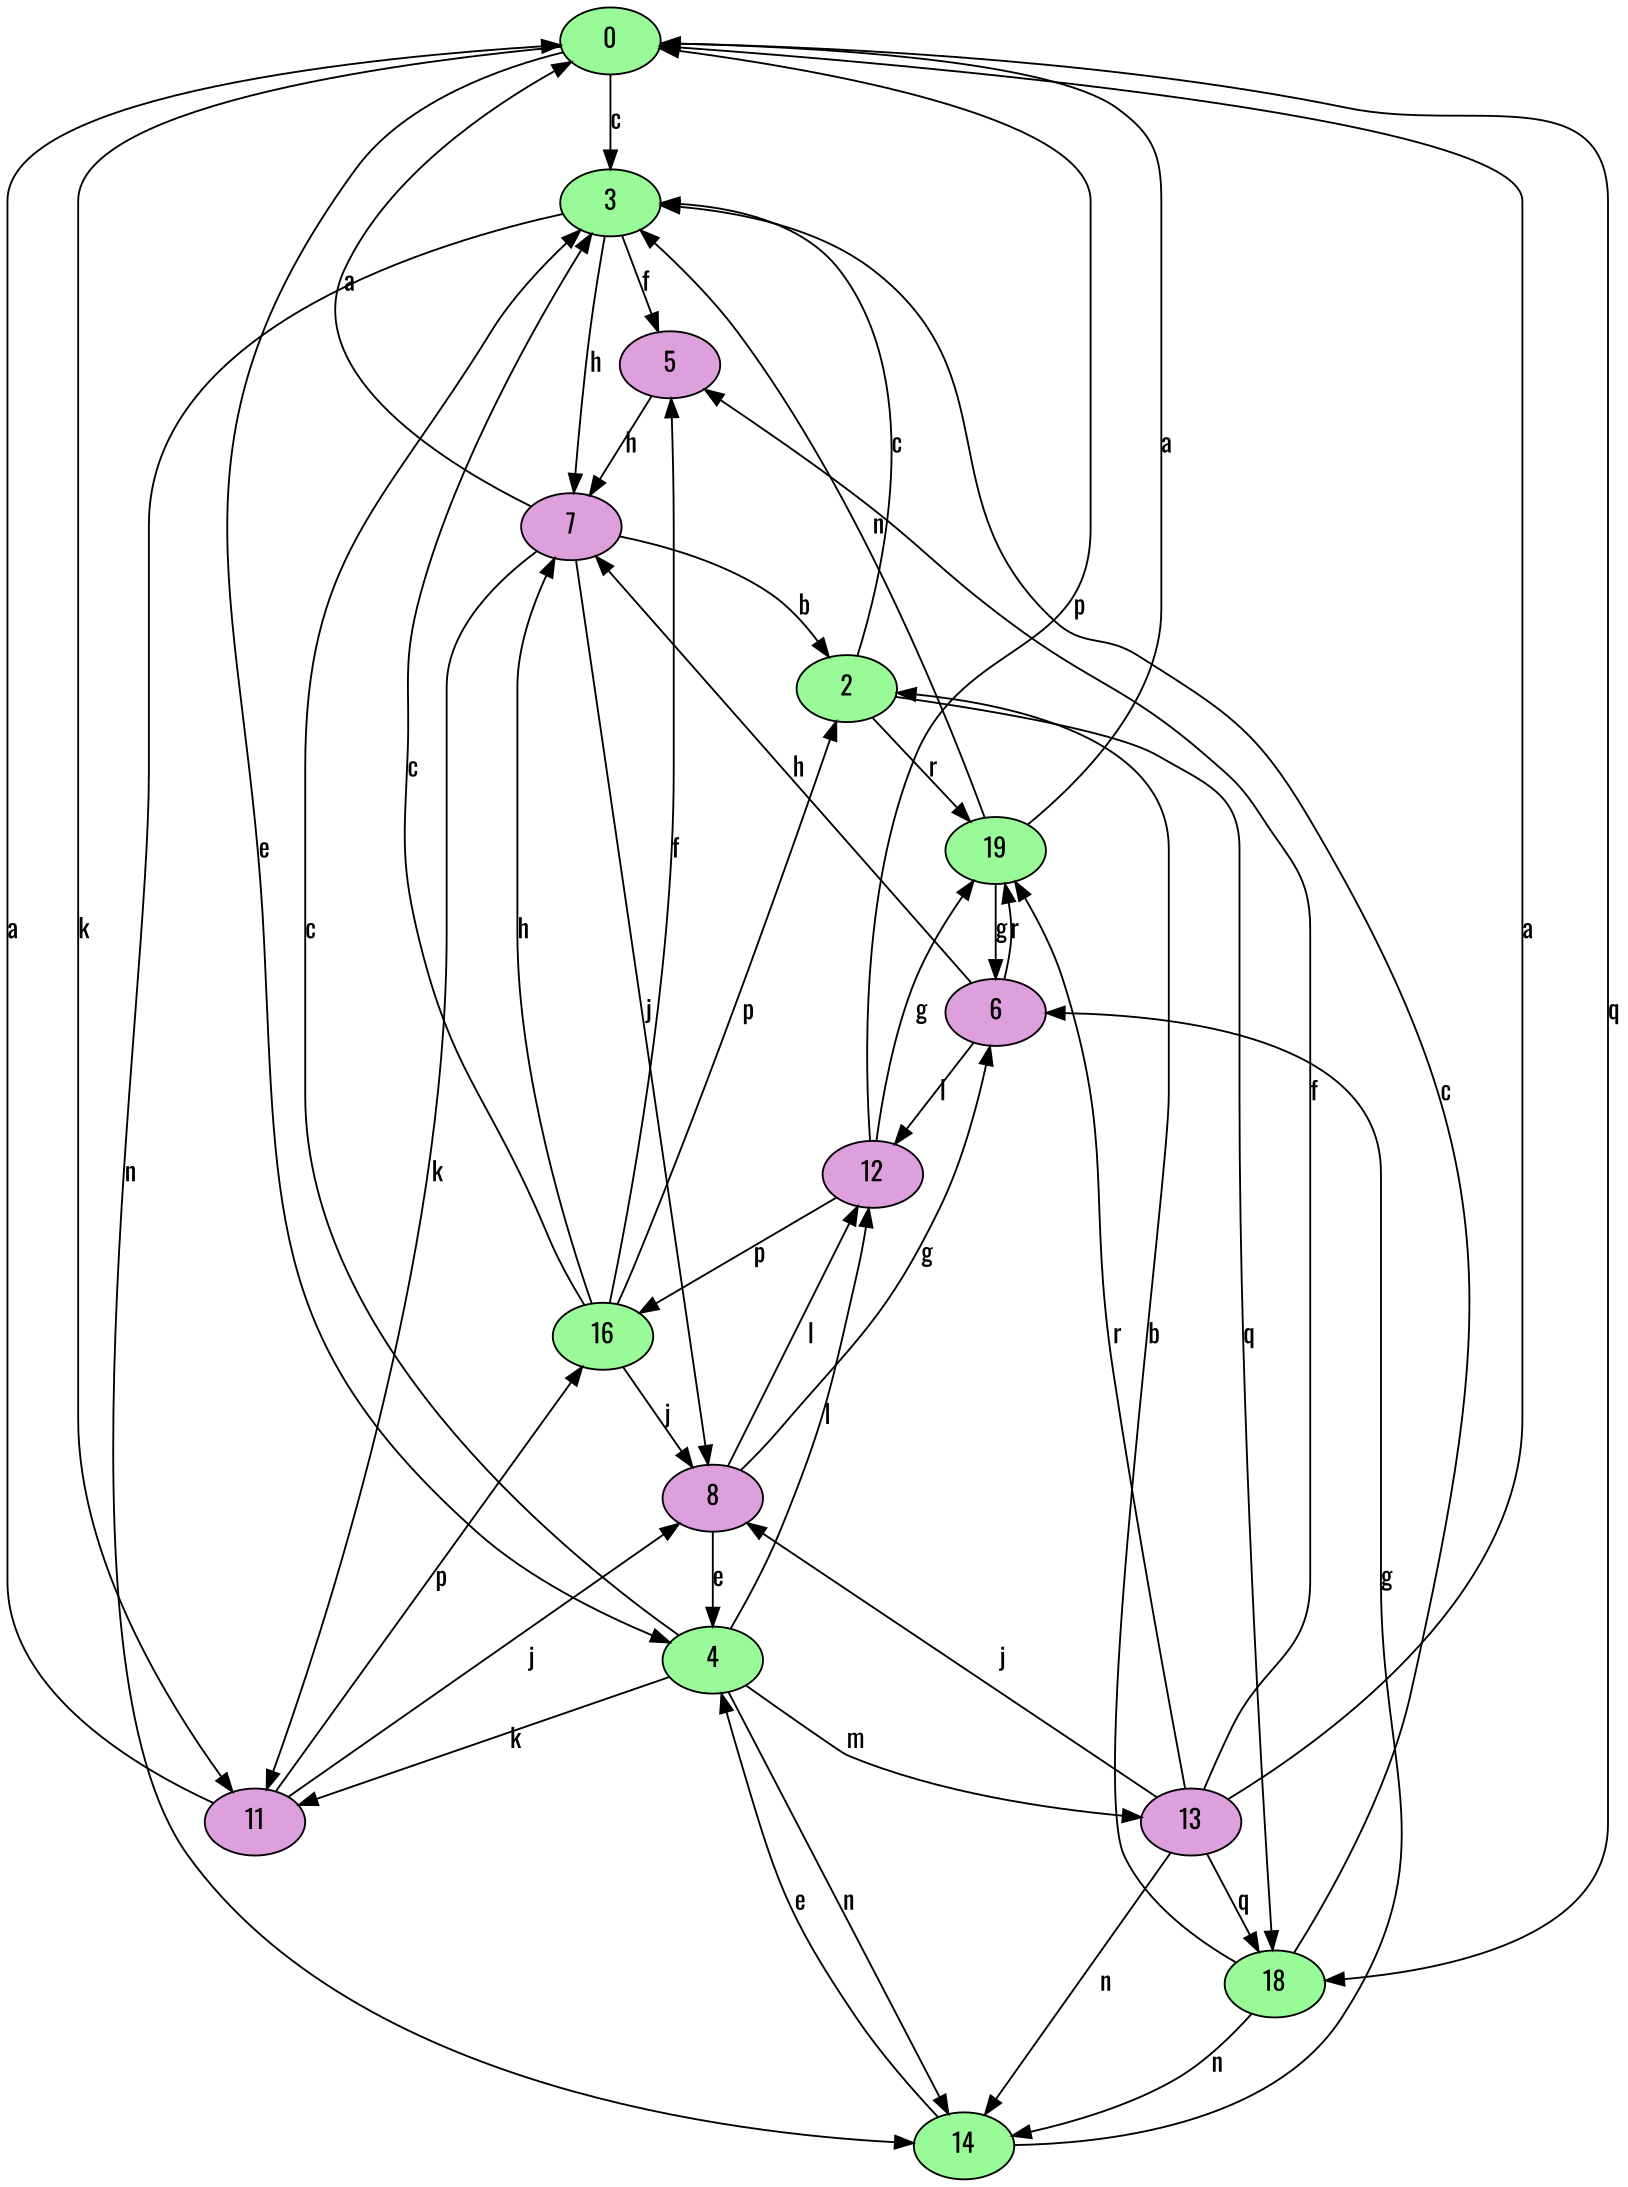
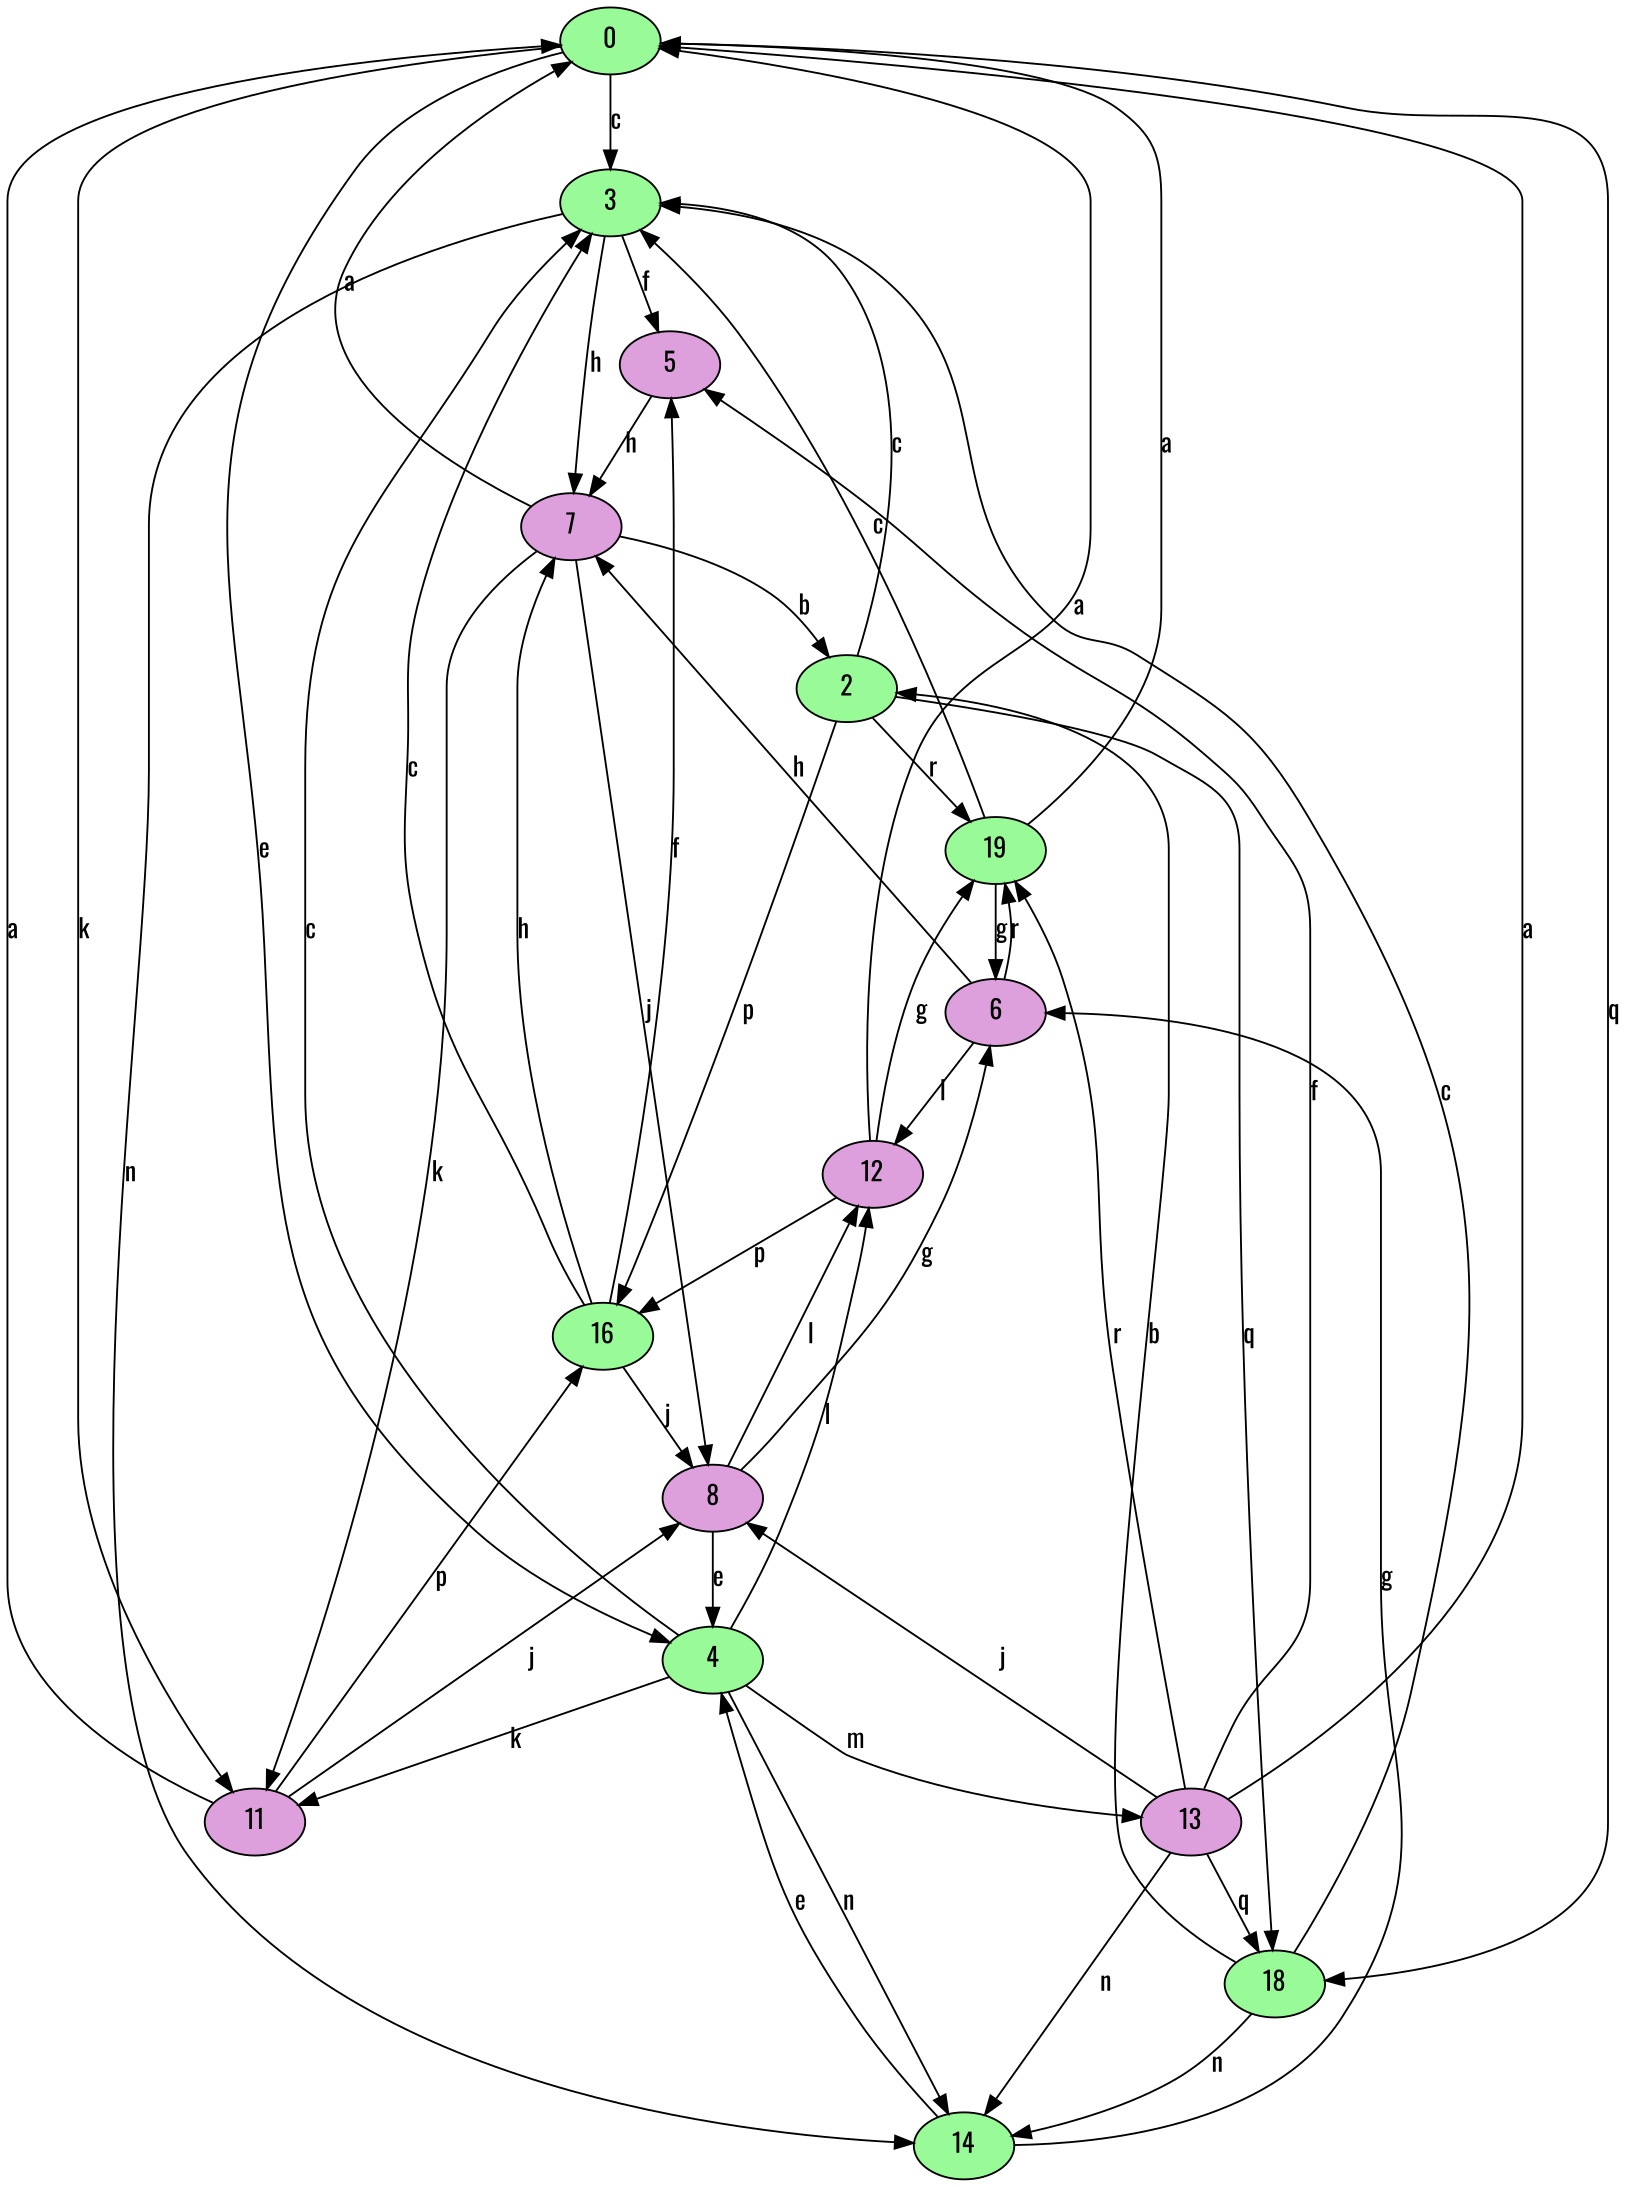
(879, 527) -> (879, 527)
(1080, 608) -> (1080, 608)
(728, 1023) -> (735, 1006)
